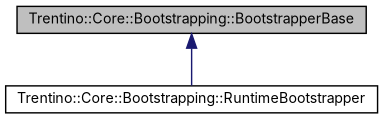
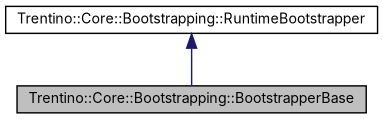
(192, 67) -> (192, 67)
